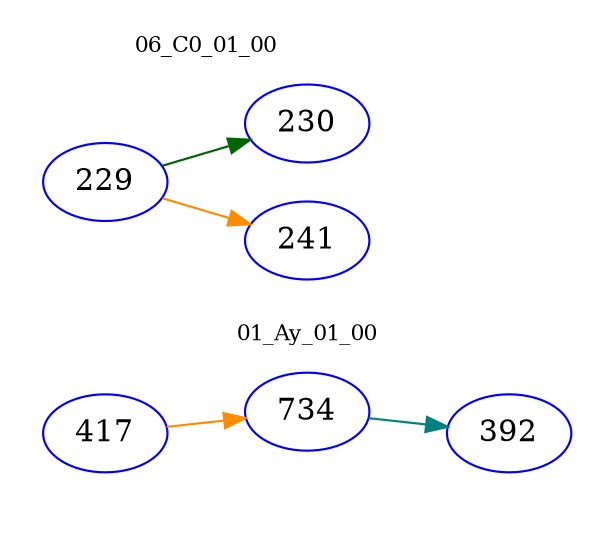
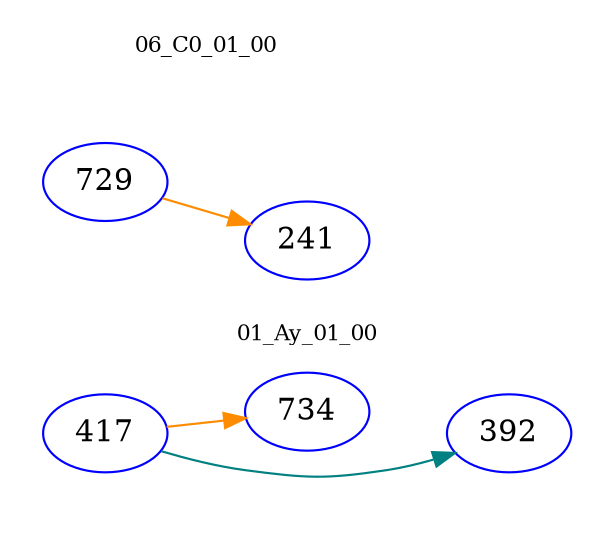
(307, 123) -> none
(105, 182) -> (105, 182)
(397, 421) -> (297, 476)
